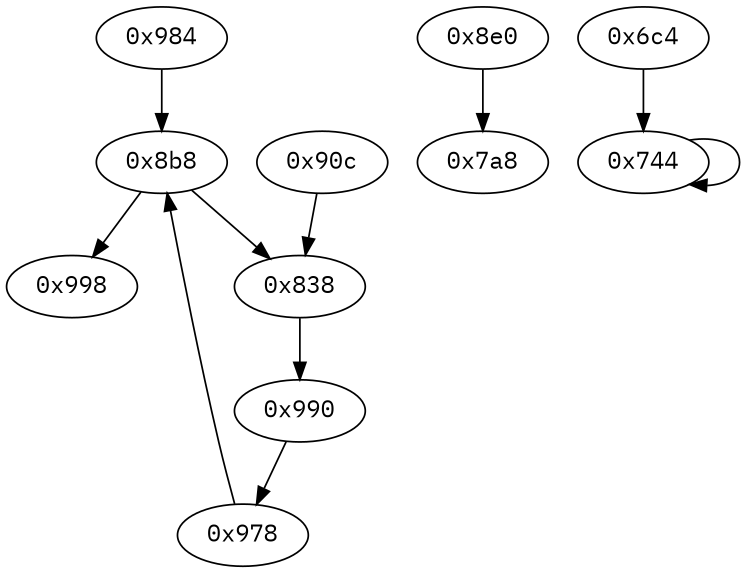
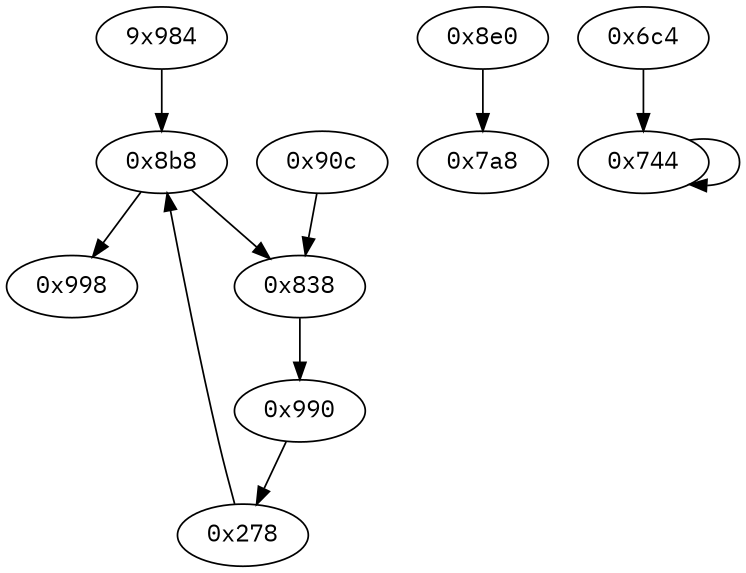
(162, 38) -> (162, 38)
(243, 535) -> (243, 535)
